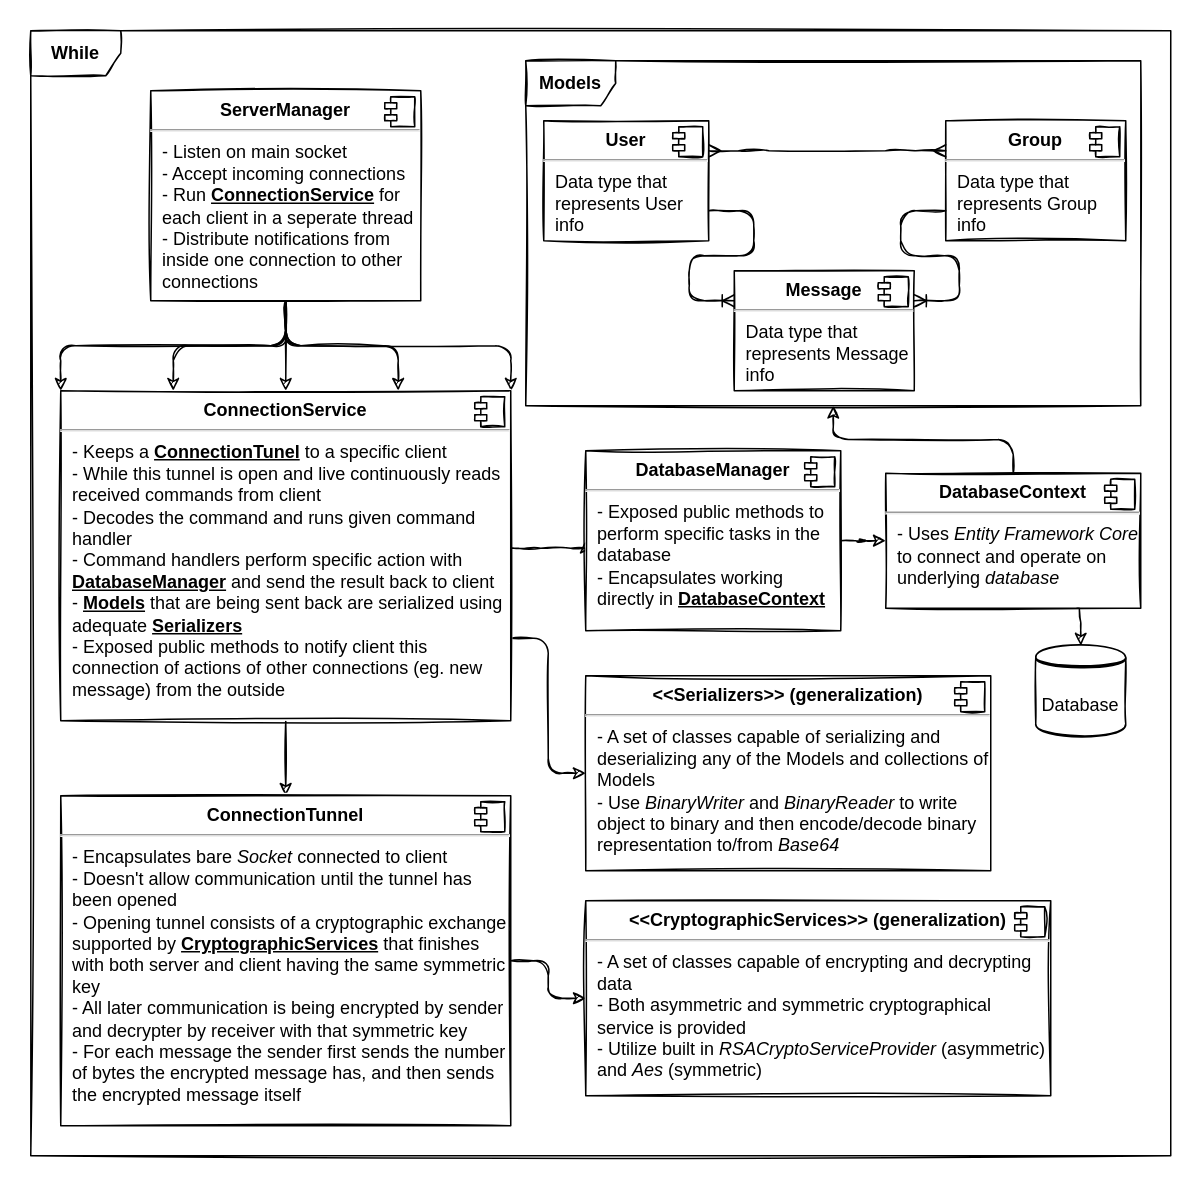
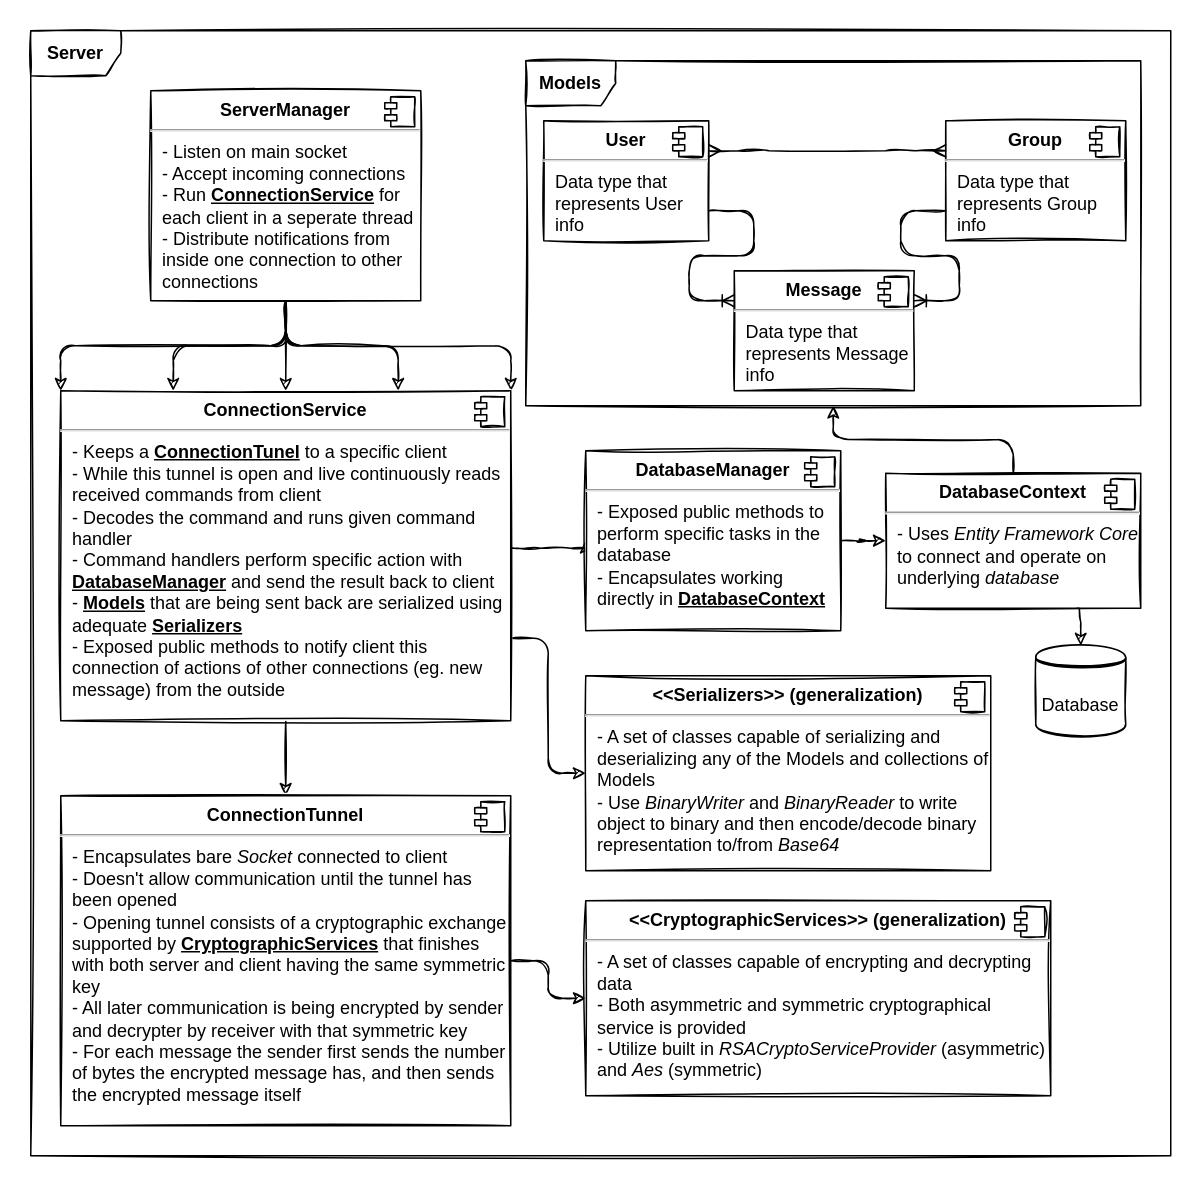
(76, 53) -> (76, 53)
